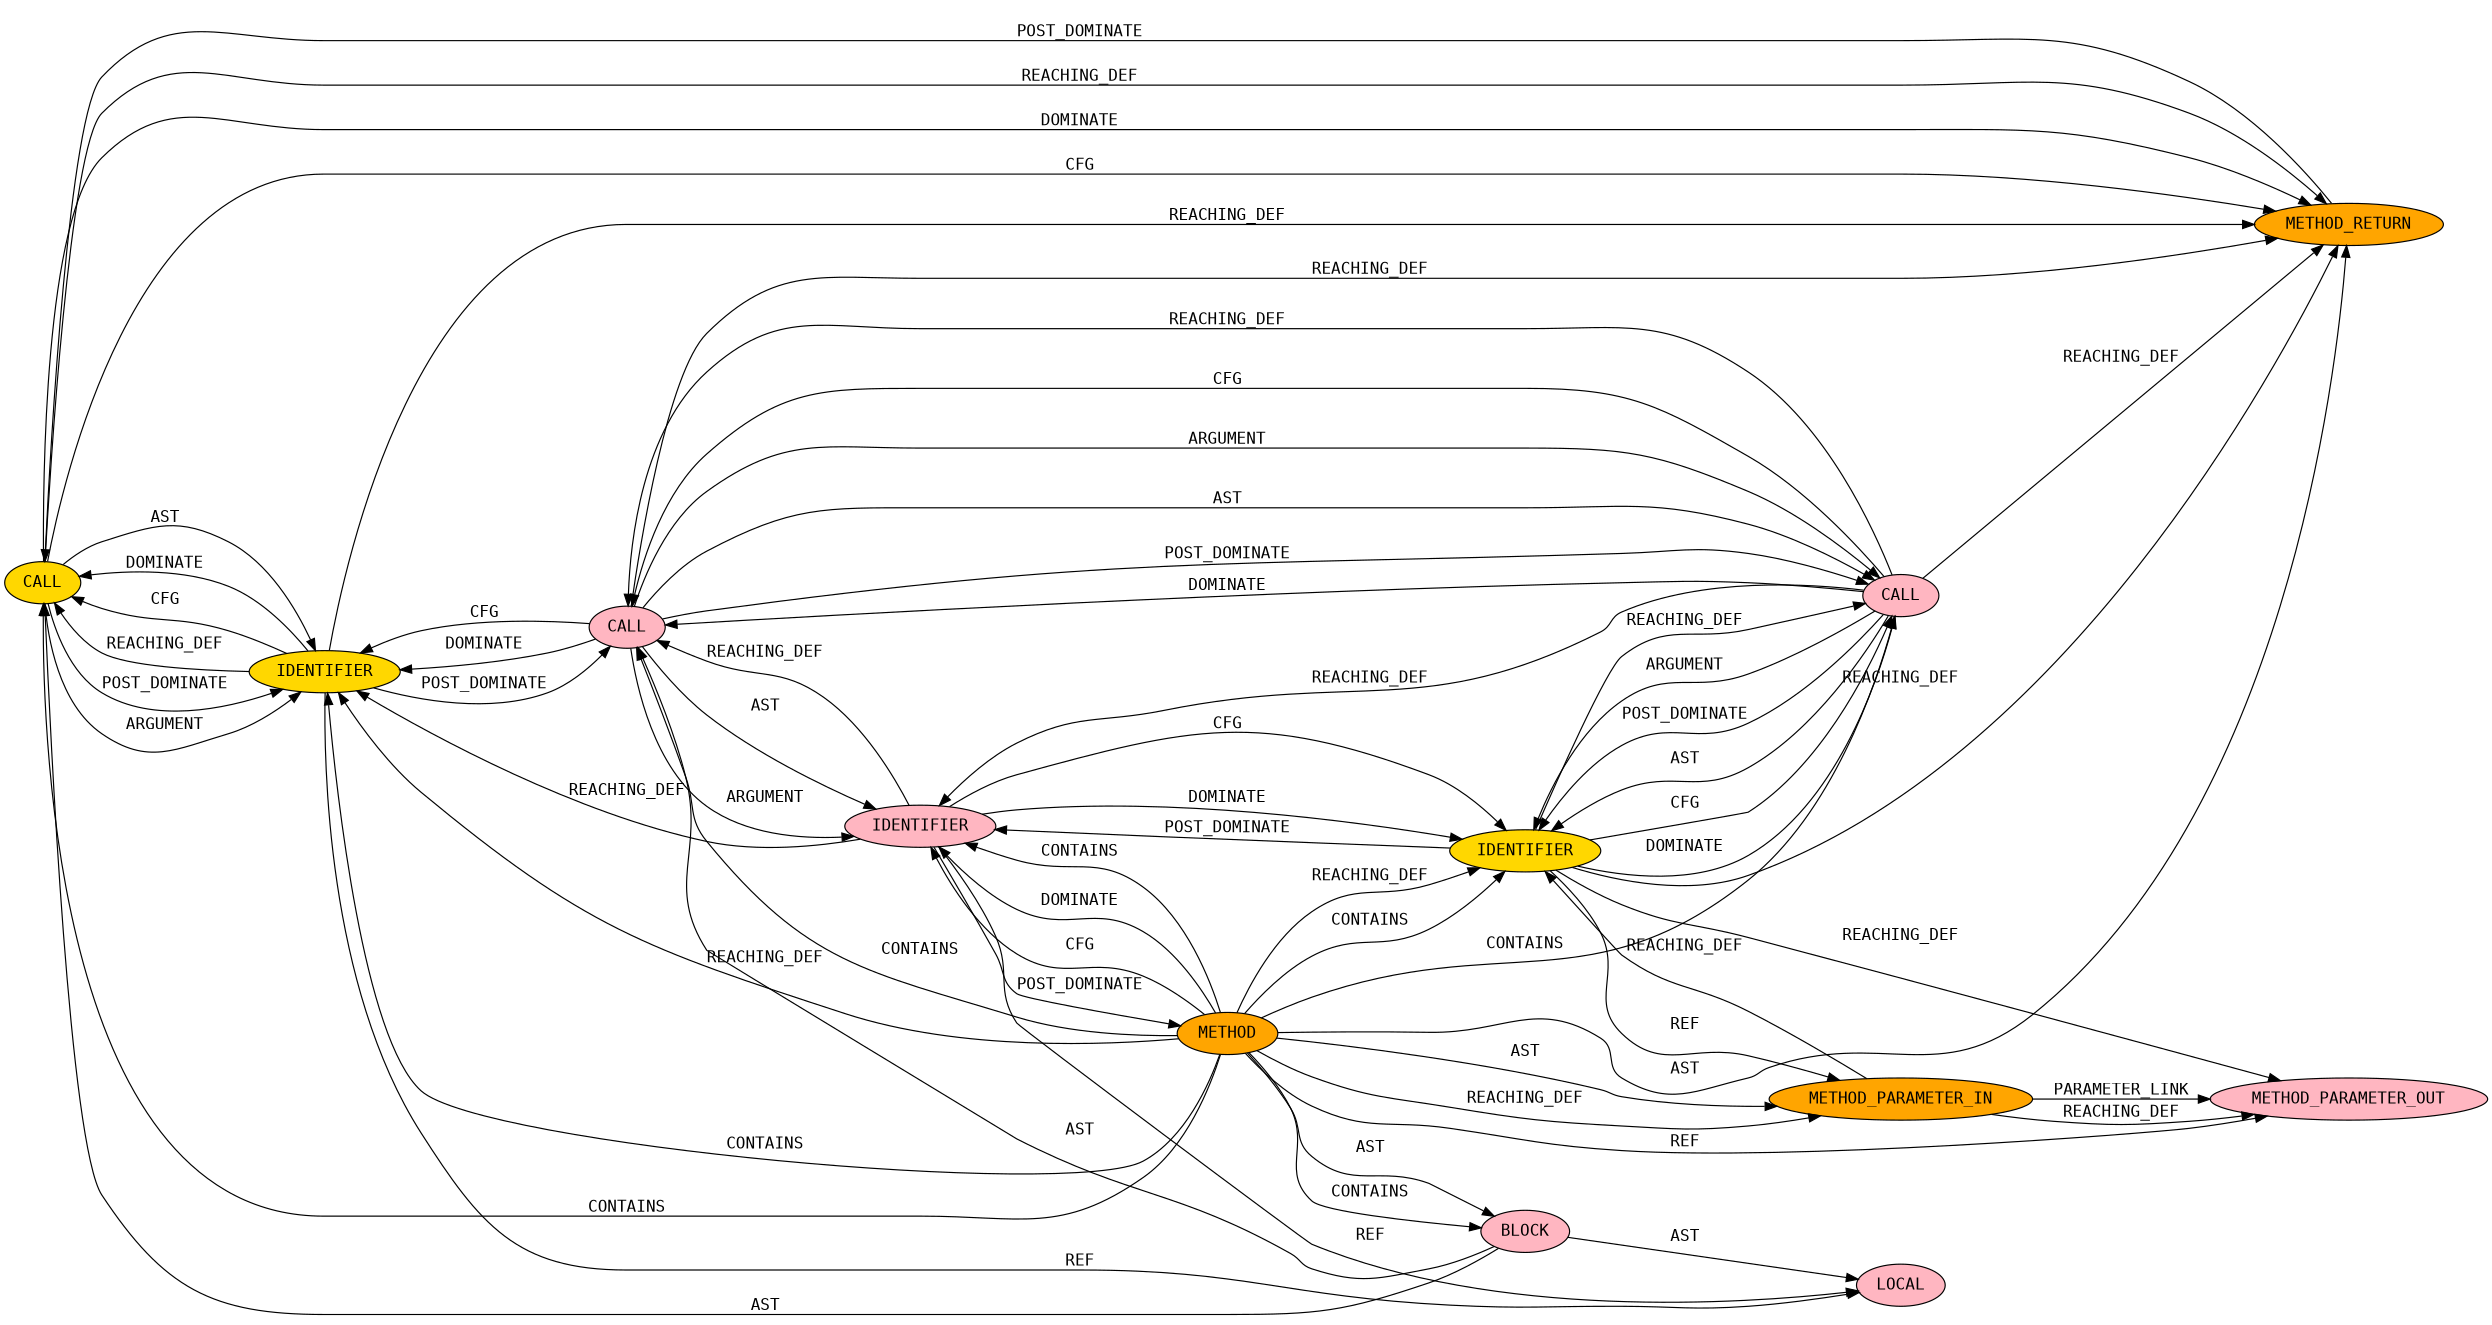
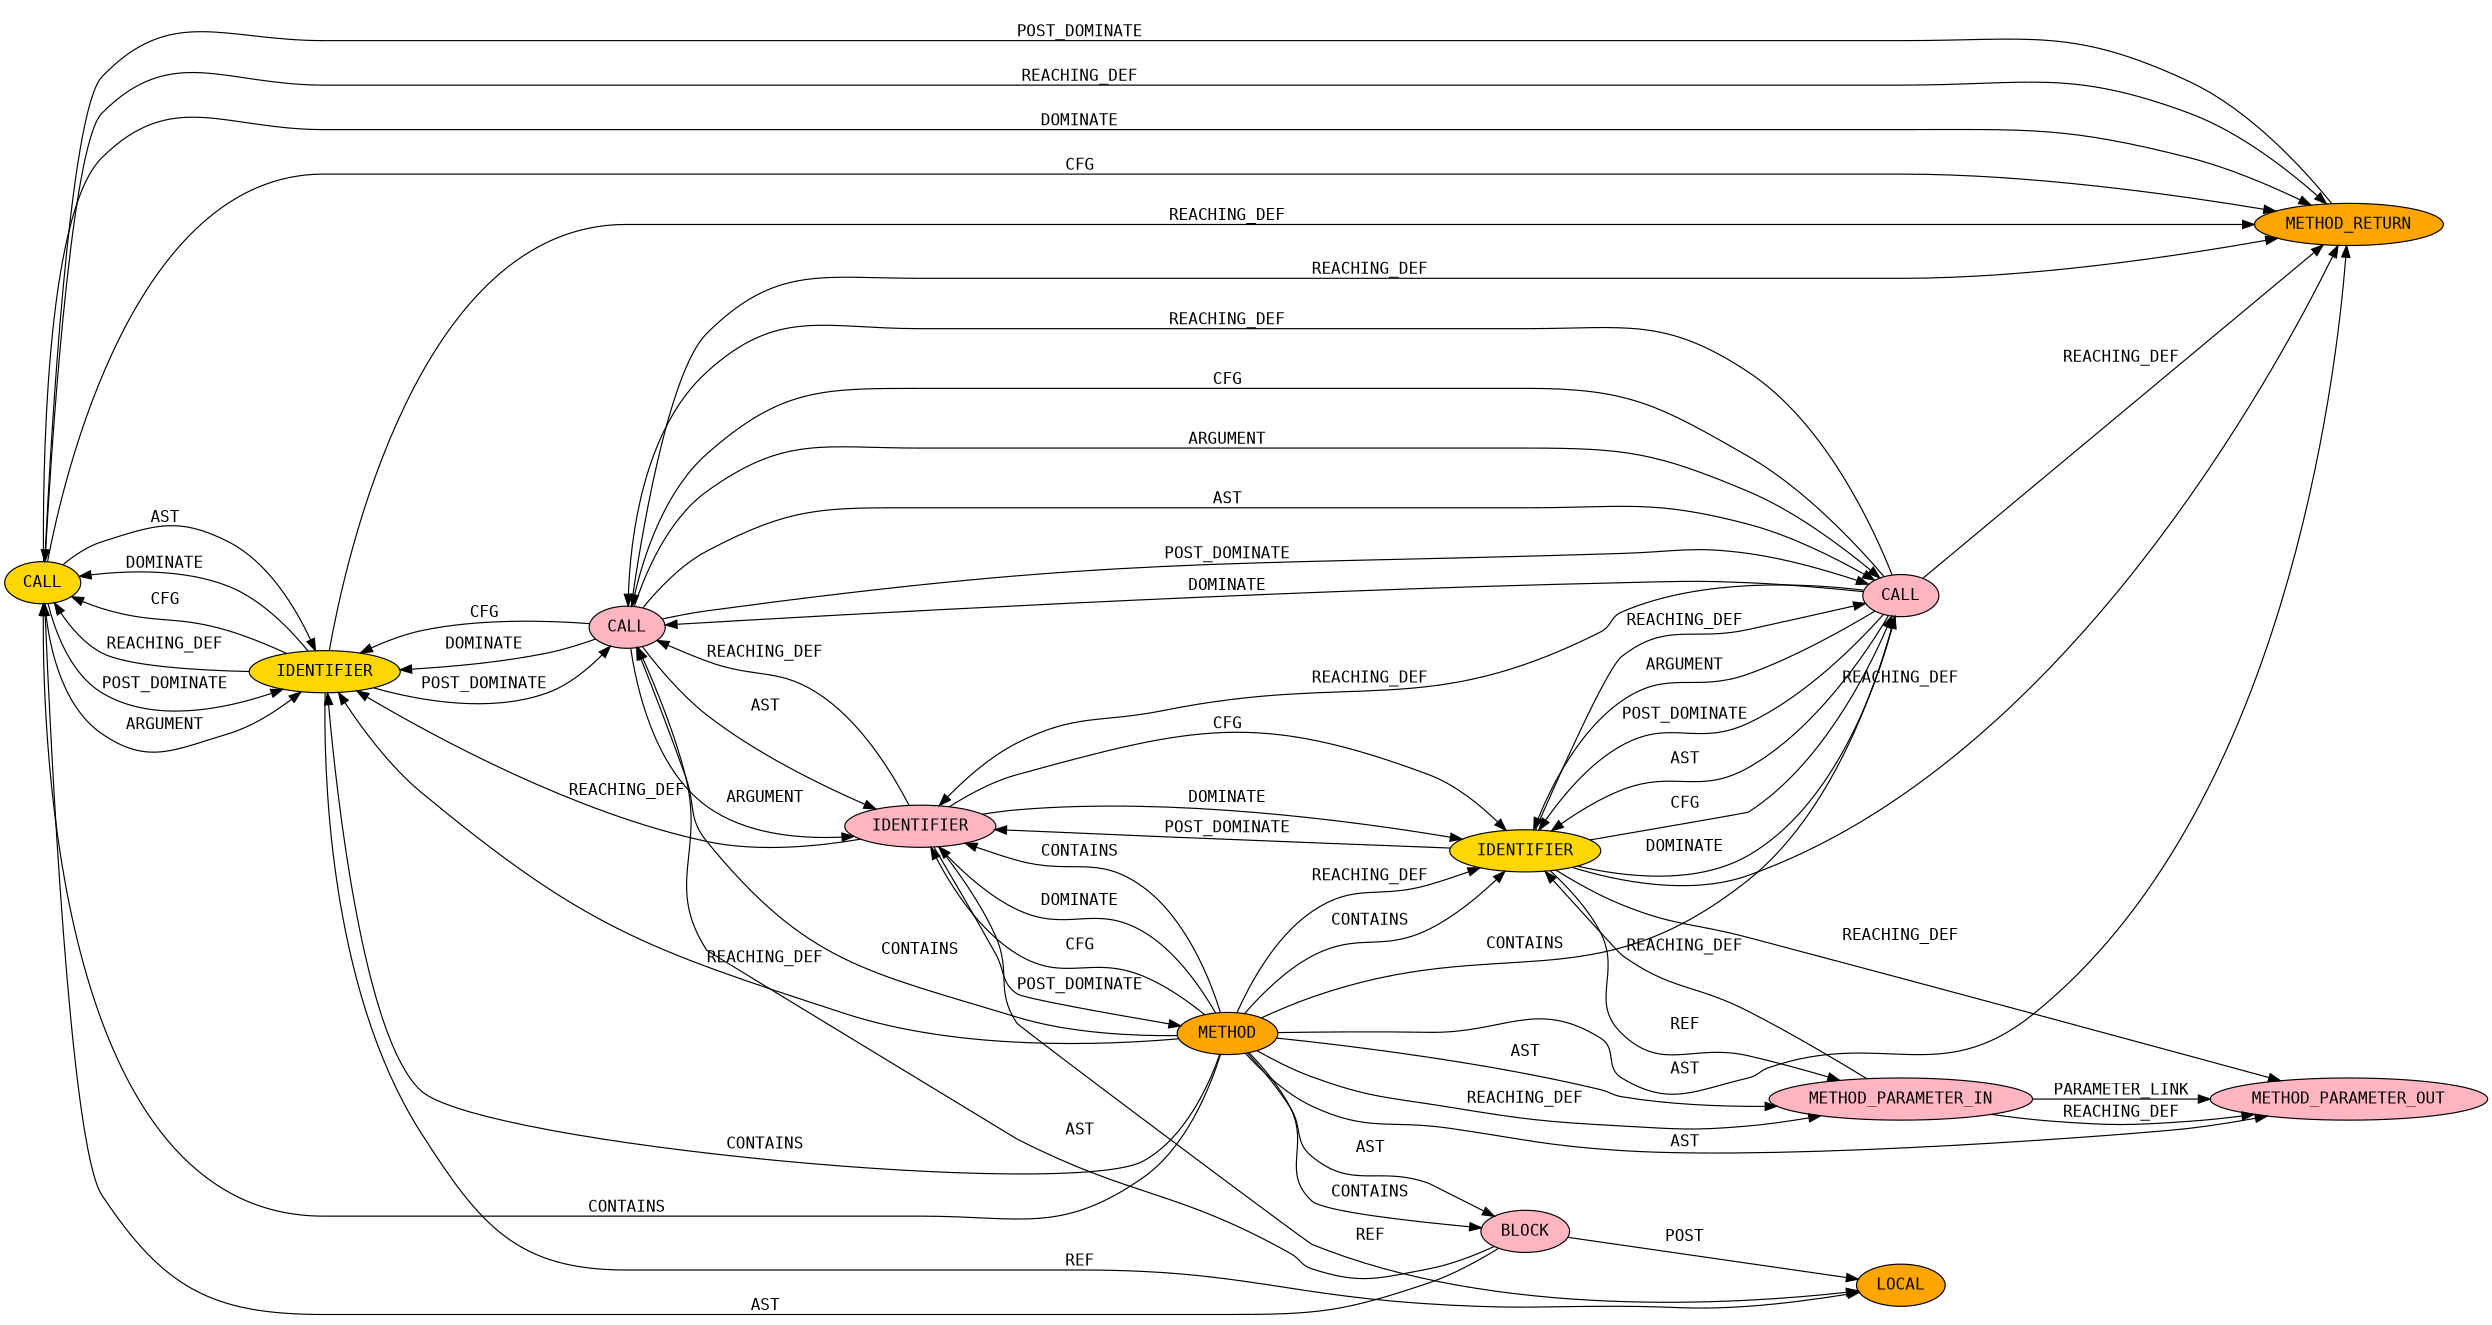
(1901, 1099) -> (1901, 1099)
(1685, 1142) -> (1685, 1142)
(1685, 1237) -> (1685, 1237)
(1901, 1285) -> (1901, 1285)
